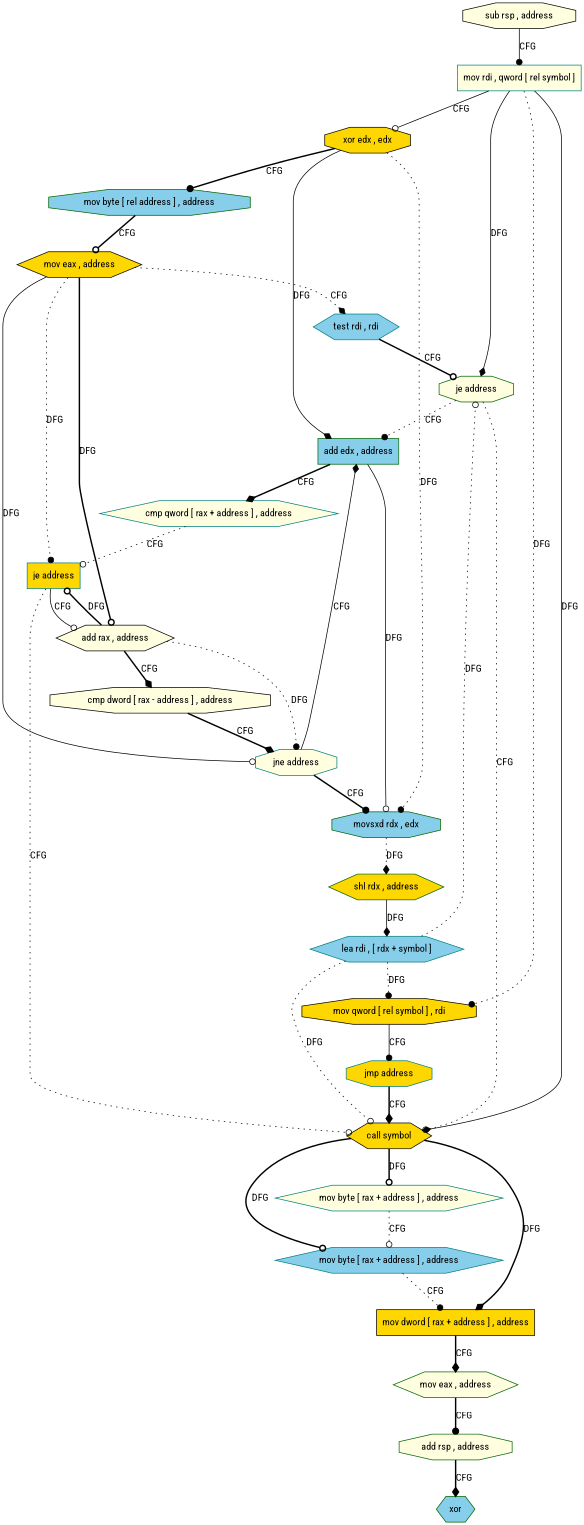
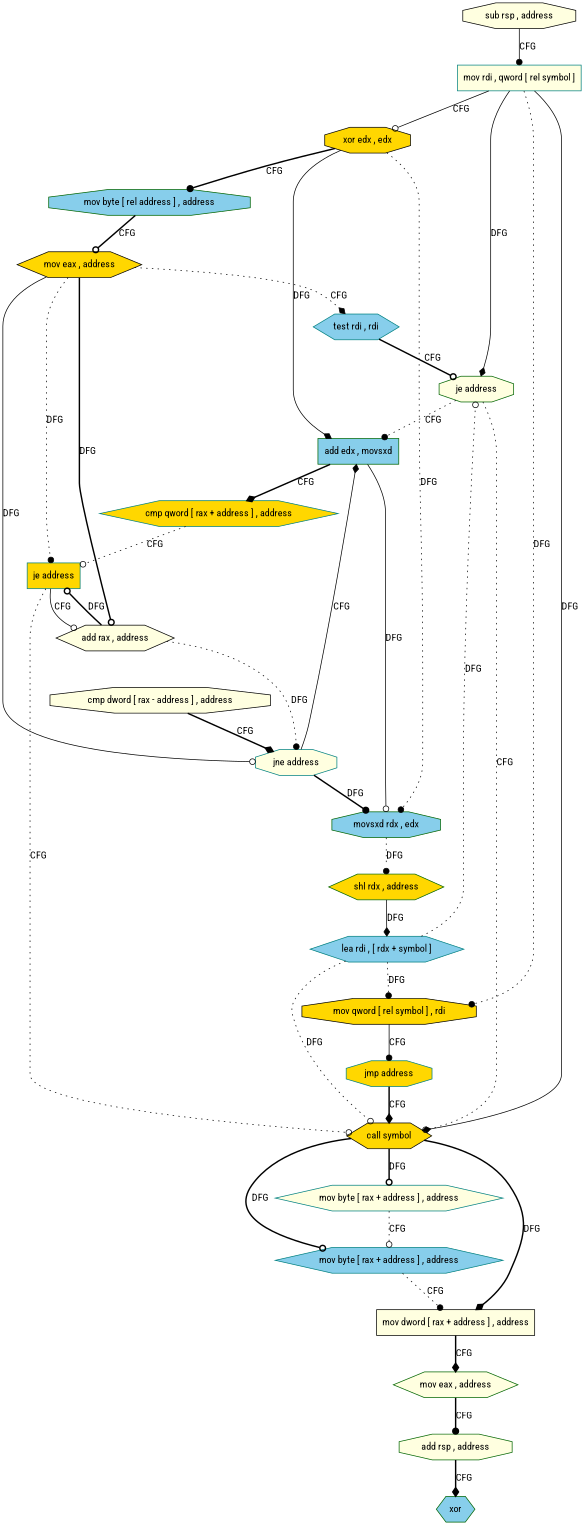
(358, 451) -> (358, 451)
(219, 514) -> (219, 514)
(135, 666) -> none
(355, 794) -> (355, 794)
(386, 852) -> (386, 852)
(456, 1323) -> (456, 1323)
